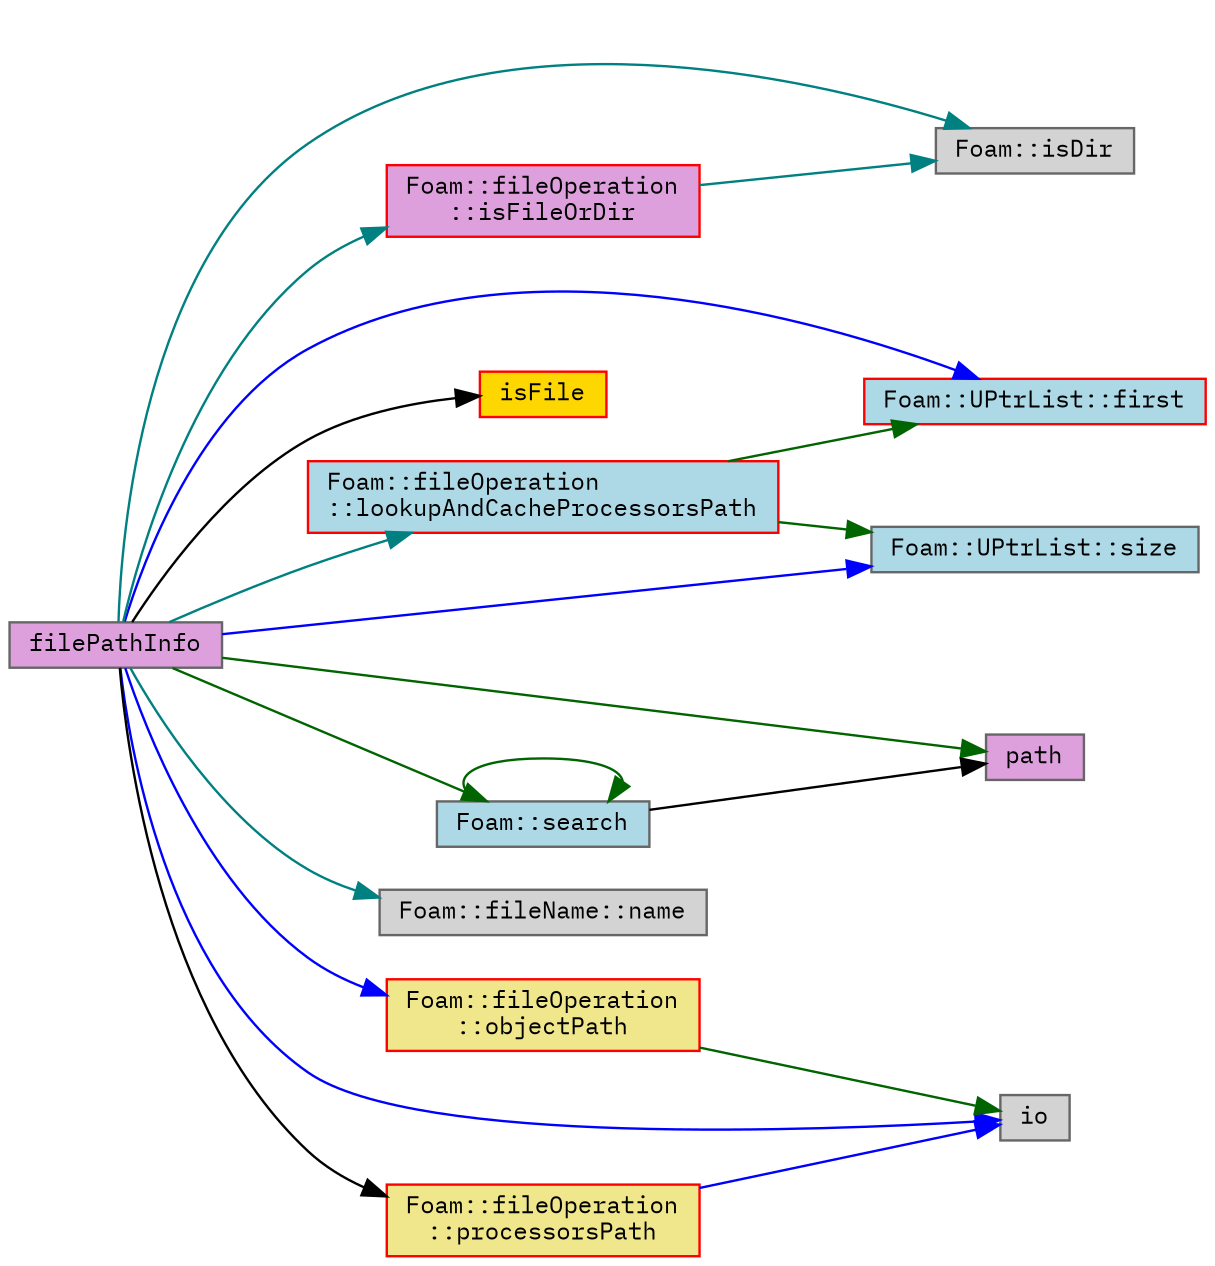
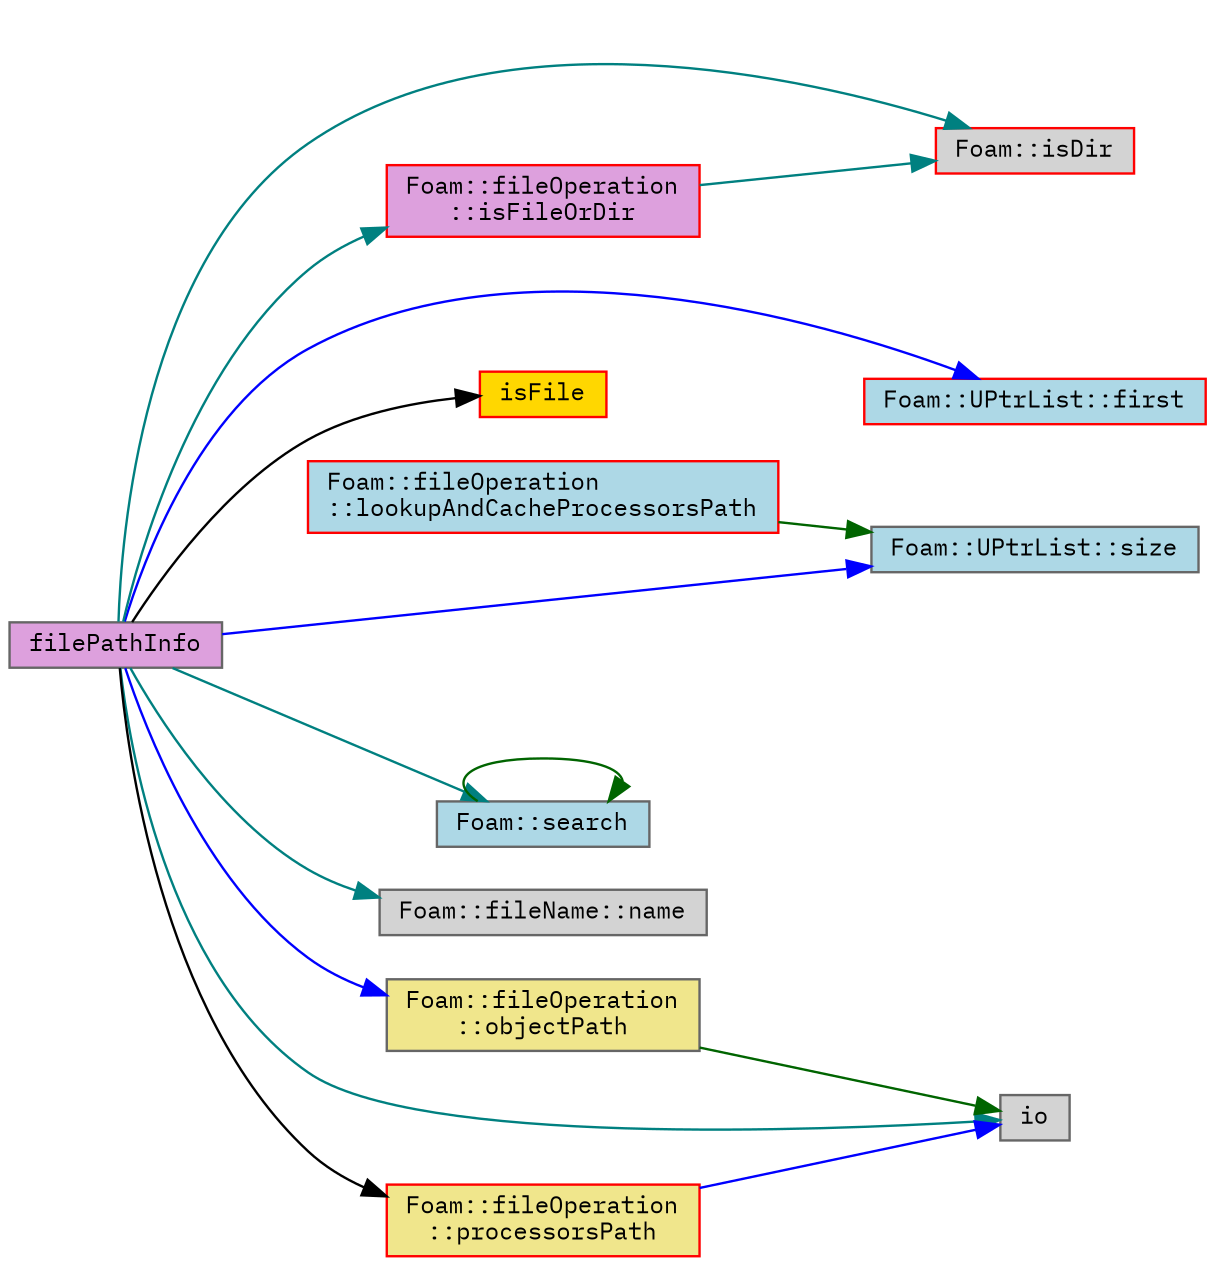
(1035, 151) -> (1035, 151)
(811, 445) -> none
(277, 578) -> none
(318, 730) -> (318, 730)
(1035, 757) -> none
(543, 1015) -> (543, 1015)
(410, 1107) -> (410, 1107)
